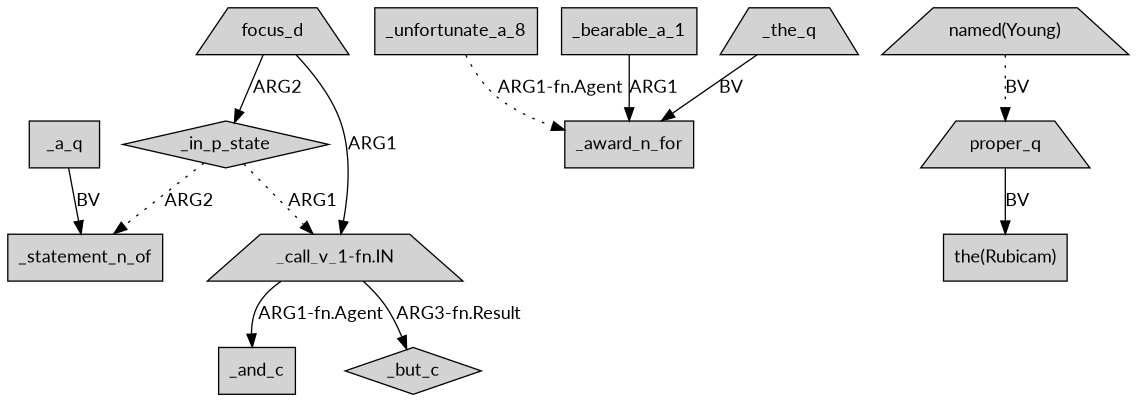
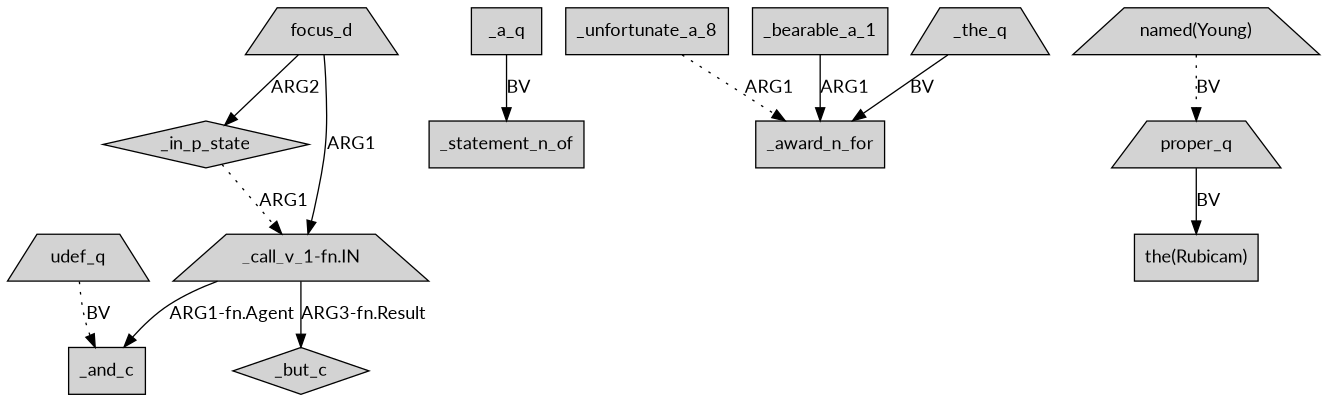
(561, 88) -> (769, 88)
(164, 194) -> none
none -> (78, 258)
